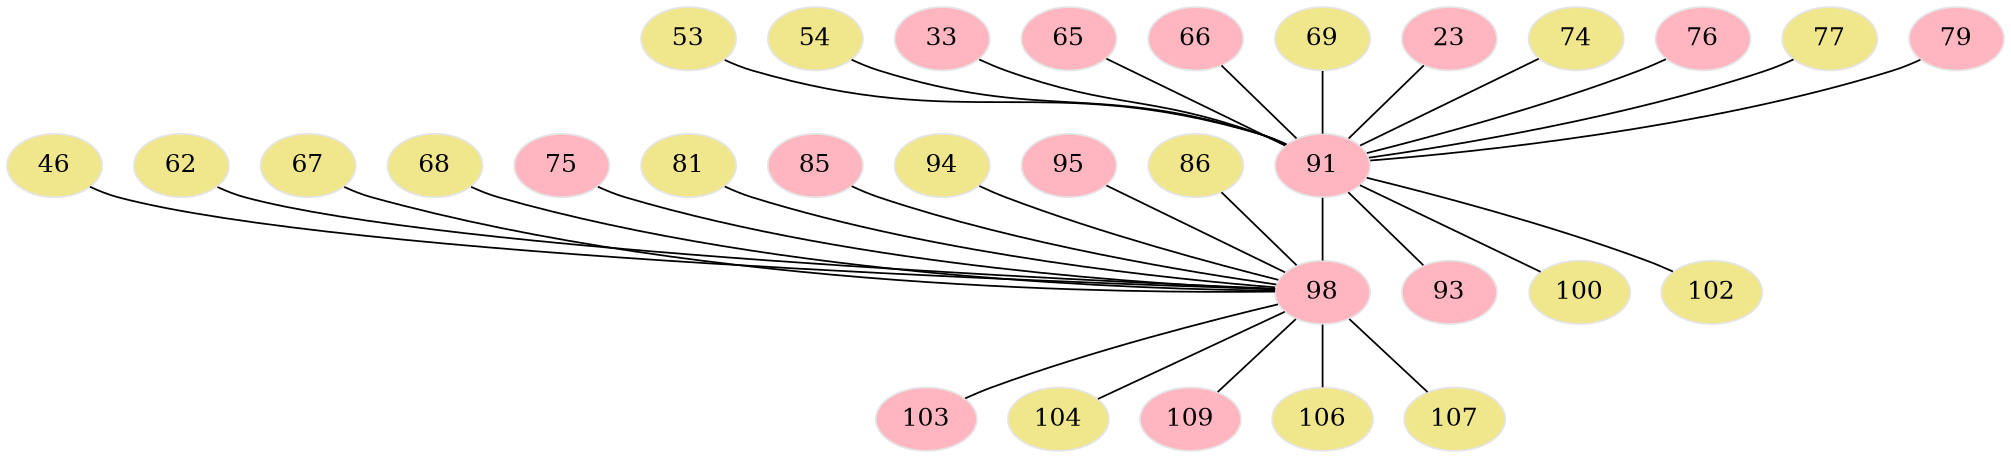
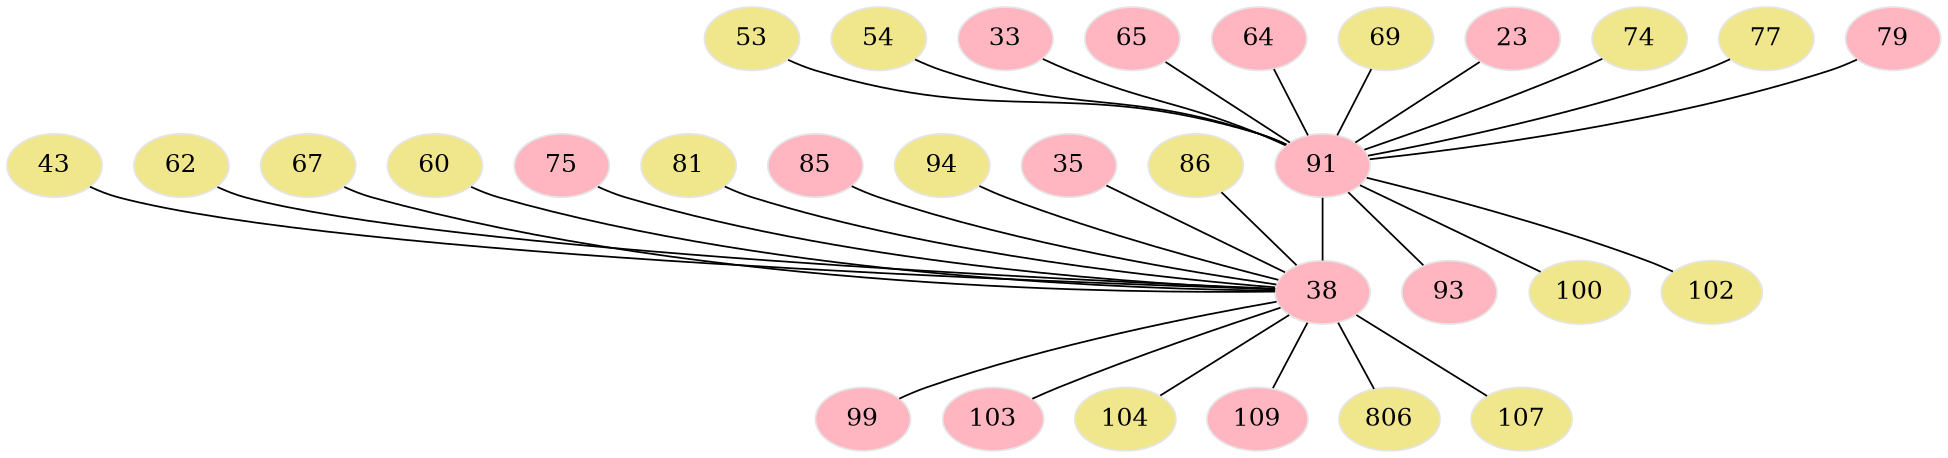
(1196, 39) -> (1259, 39)
(1703, 39) -> none
(55, 166) -> (55, 166)
(435, 166) -> (435, 166)
(1069, 166) -> (1069, 166)
(1323, 292) -> (1323, 292)
none -> (863, 419)
(1323, 419) -> (1390, 419)
